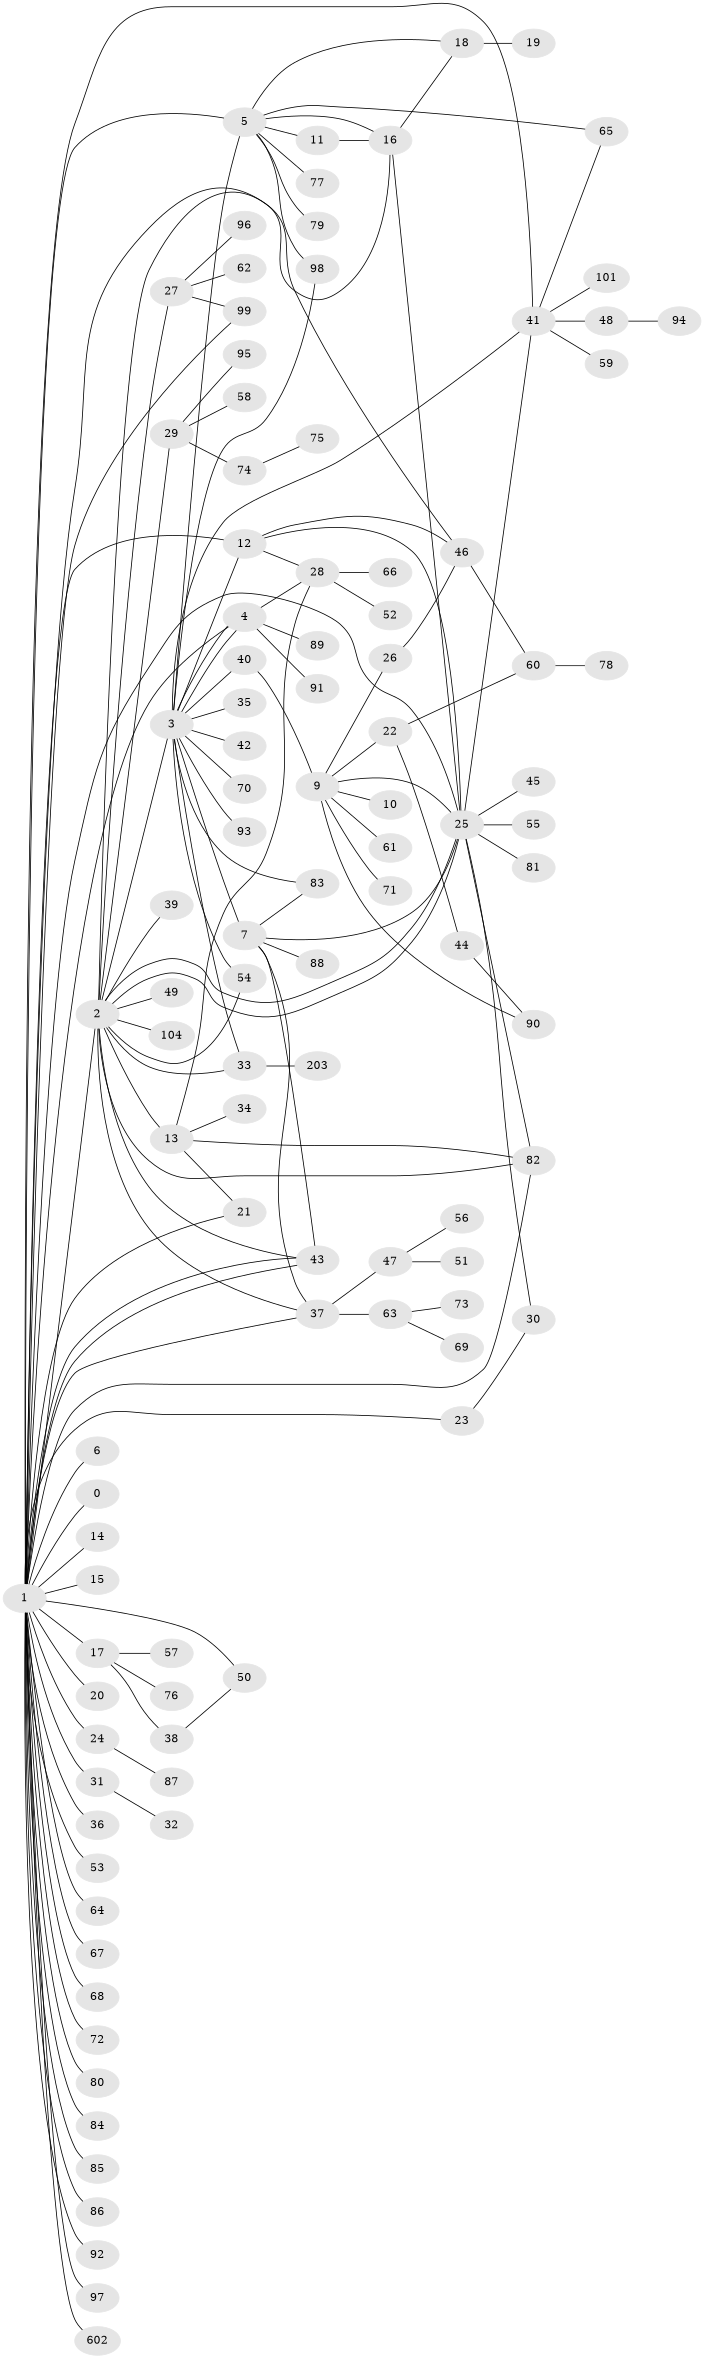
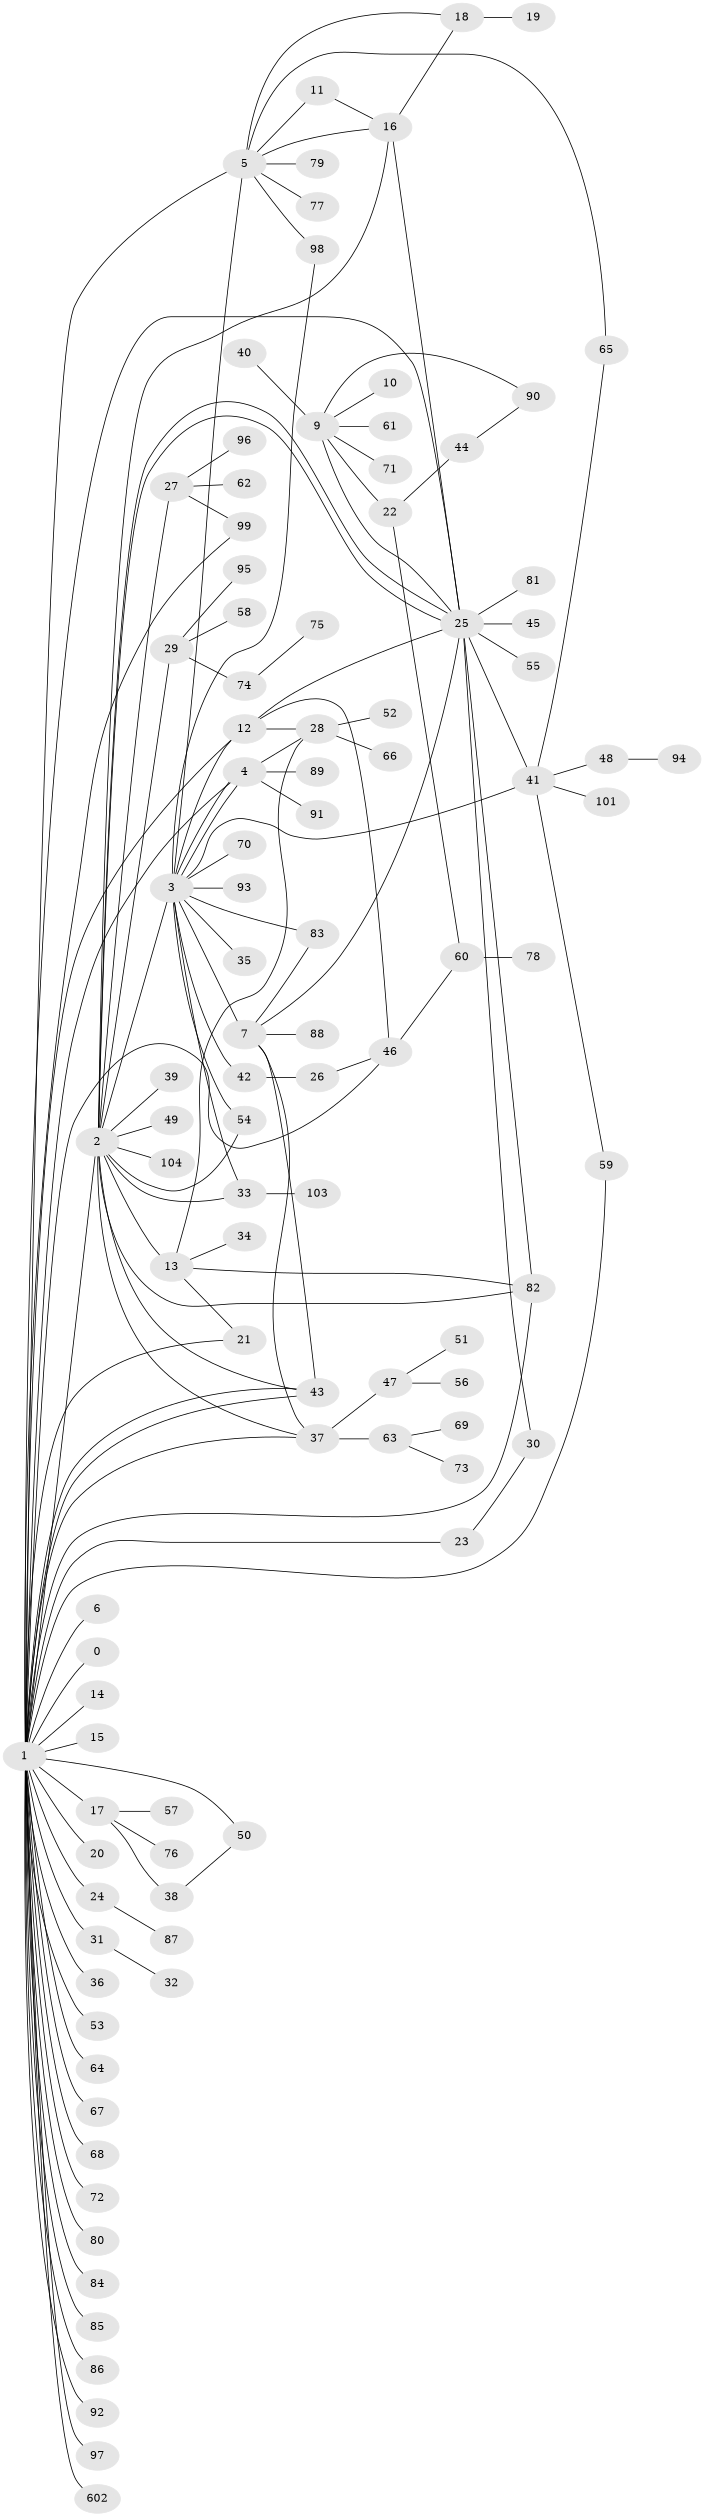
(73, 131) -> (405, 1577)
(208, 692) -> none
(354, 723) -> (281, 1078)
(318, 1066) -> (318, 1194)
